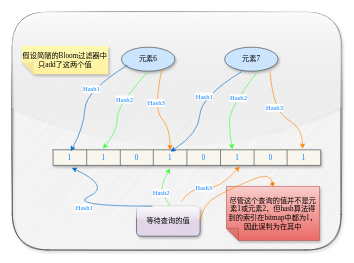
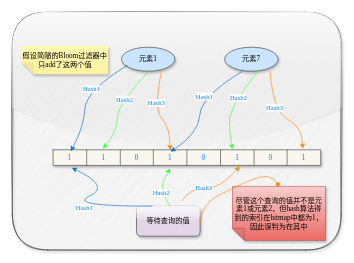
(148, 59) -> (148, 59)
(273, 213) -> (279, 213)
